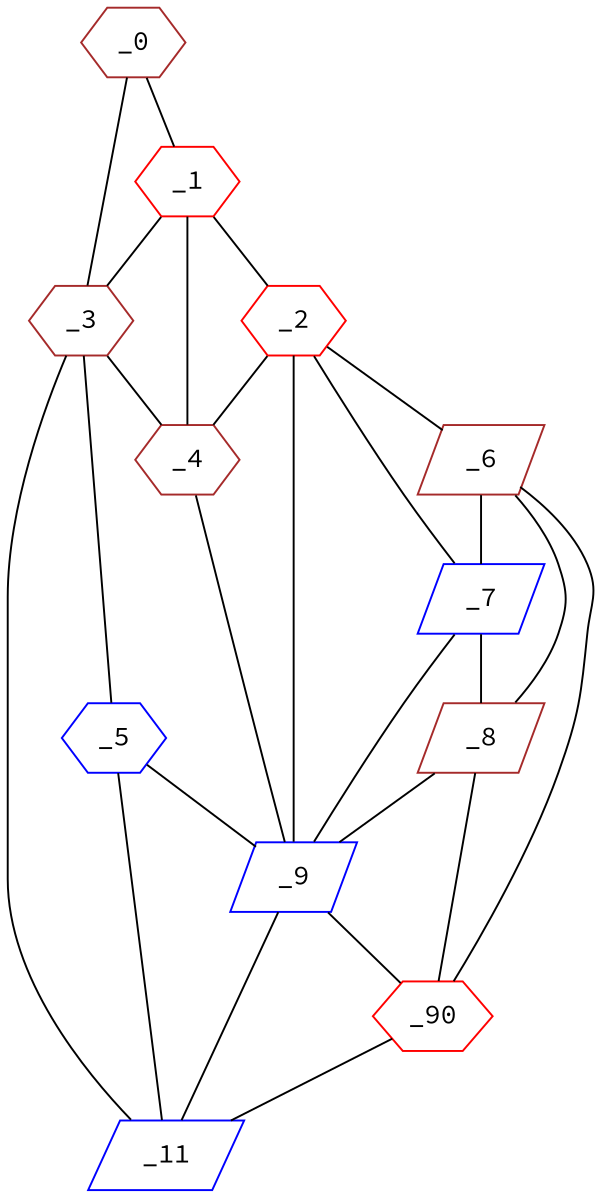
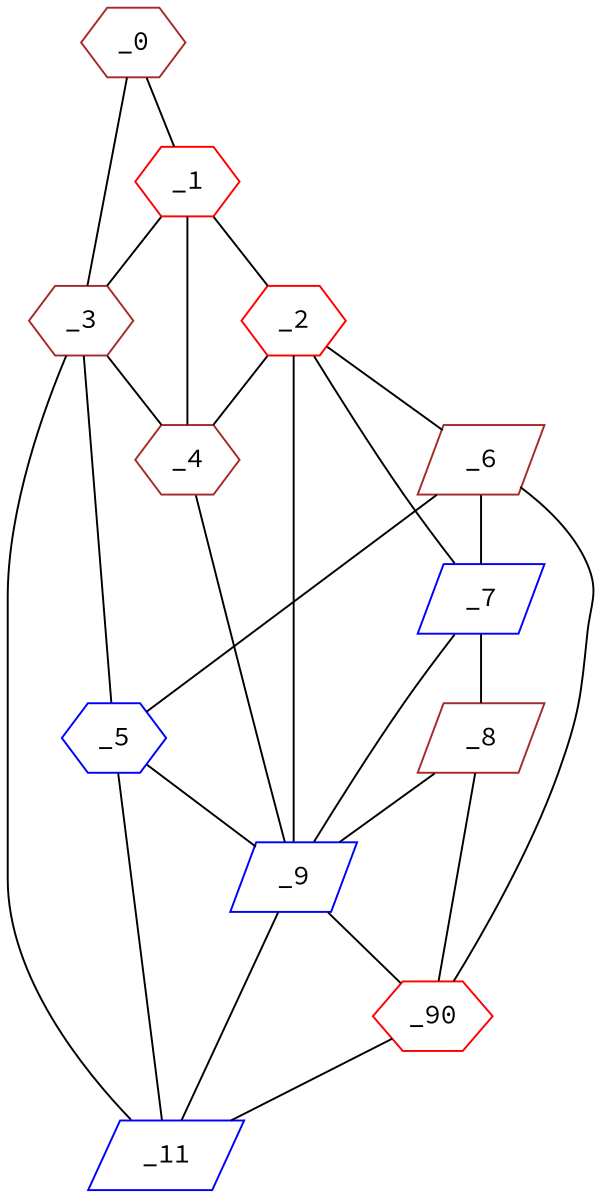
(566, 599) -> (306, 592)
